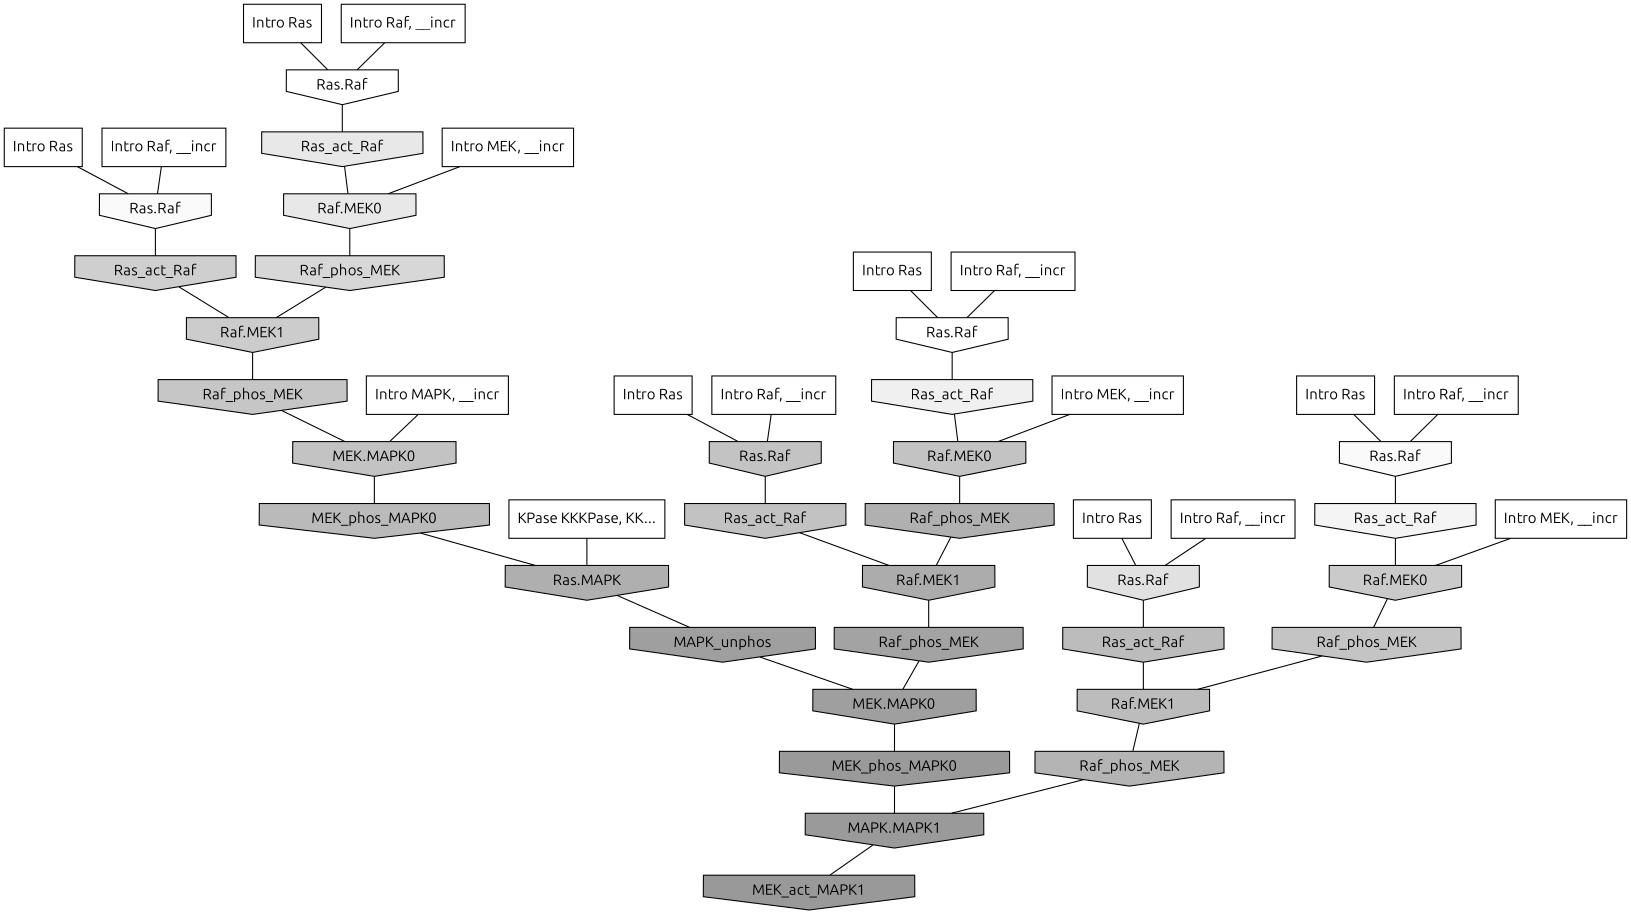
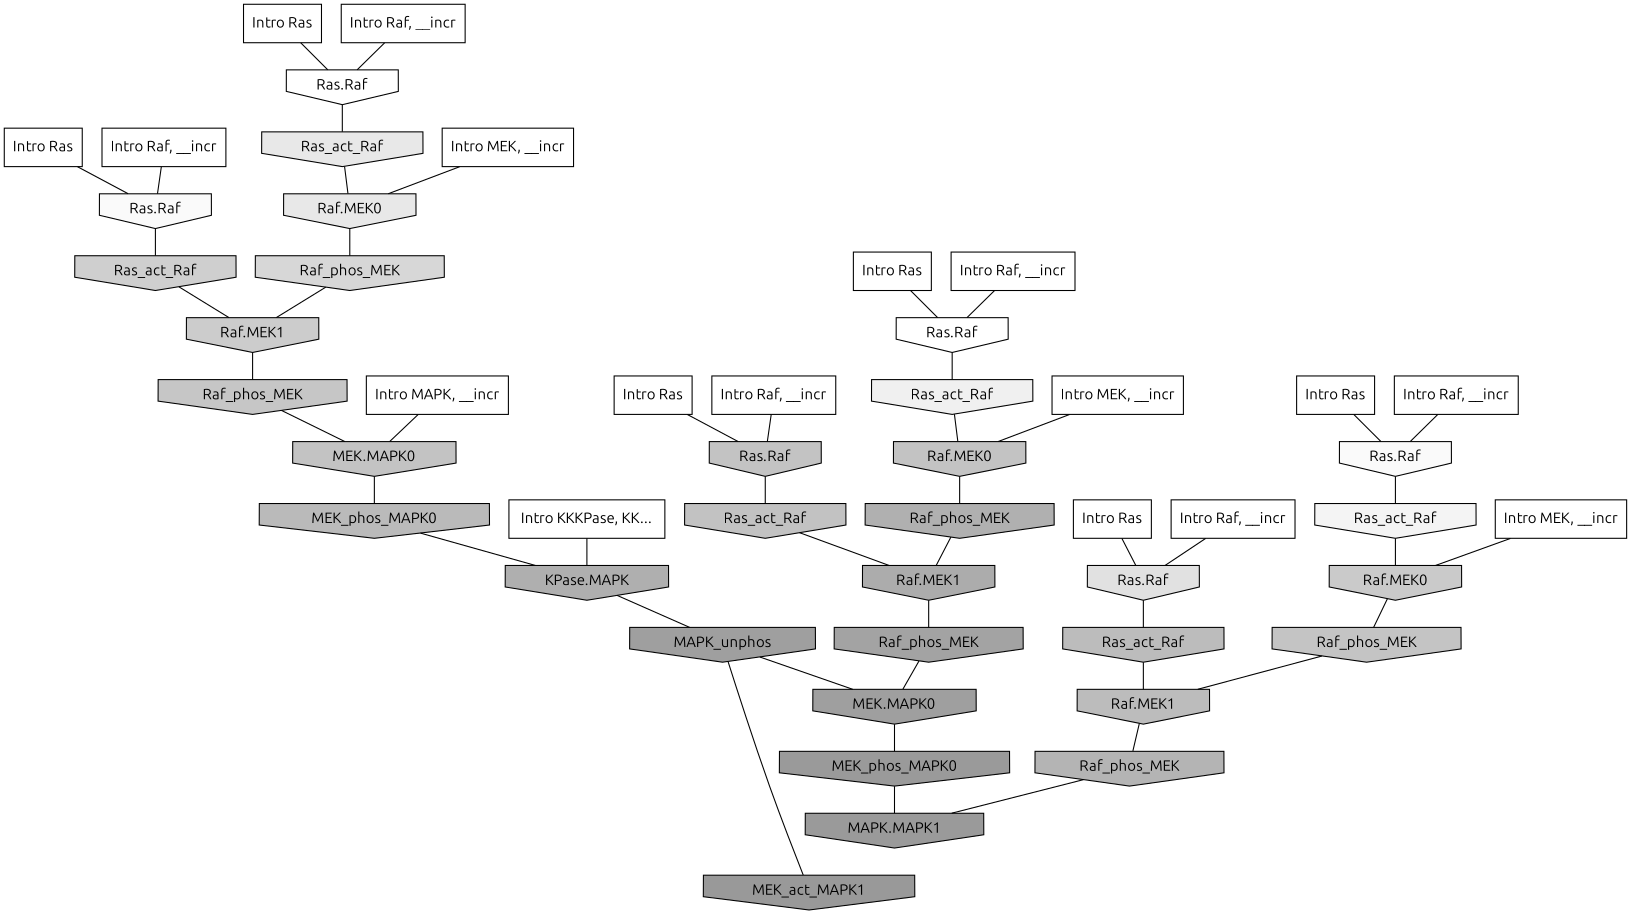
(587, 519) -> (587, 519)
(587, 581) -> (587, 581)
(851, 860) -> (764, 769)
